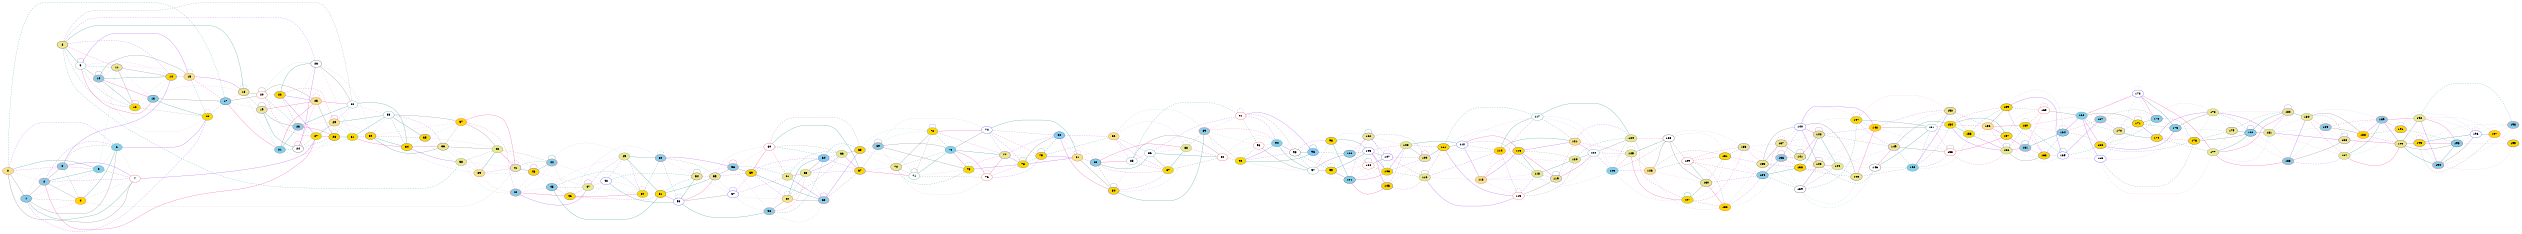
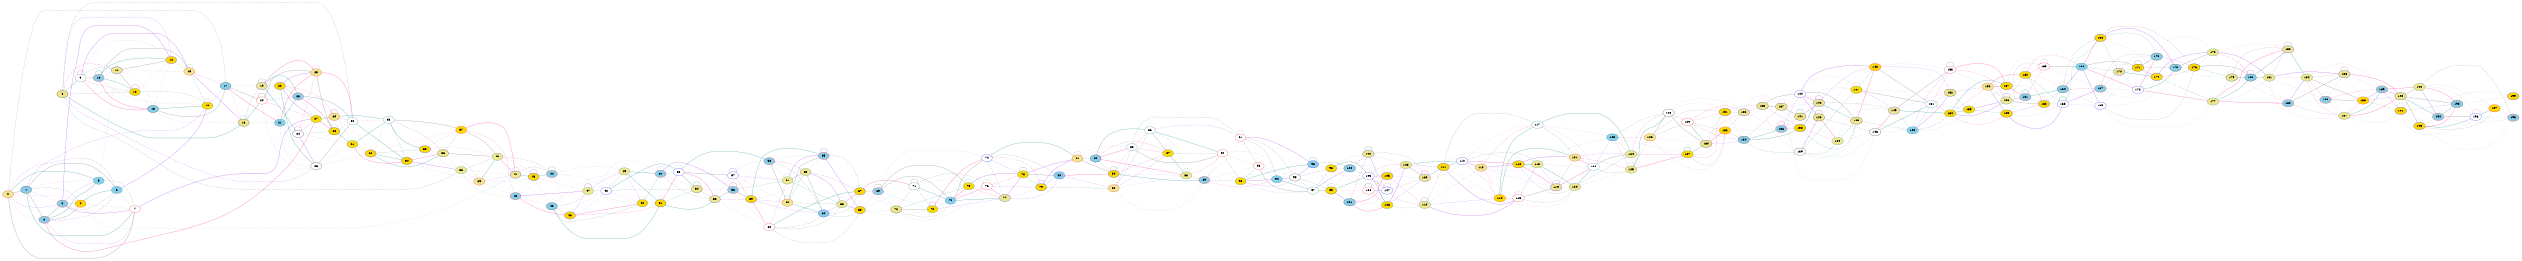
(2234, 120) -> (2236, 61)
none -> (1734, 121)
(1828, 150) -> (1838, 112)
(1340, 160) -> none
